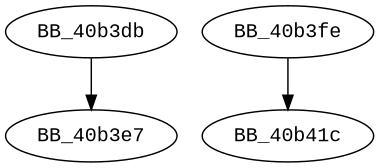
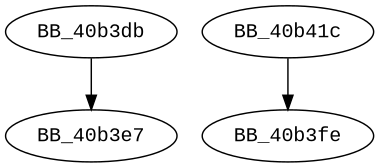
(288, 77) -> (288, 77)
